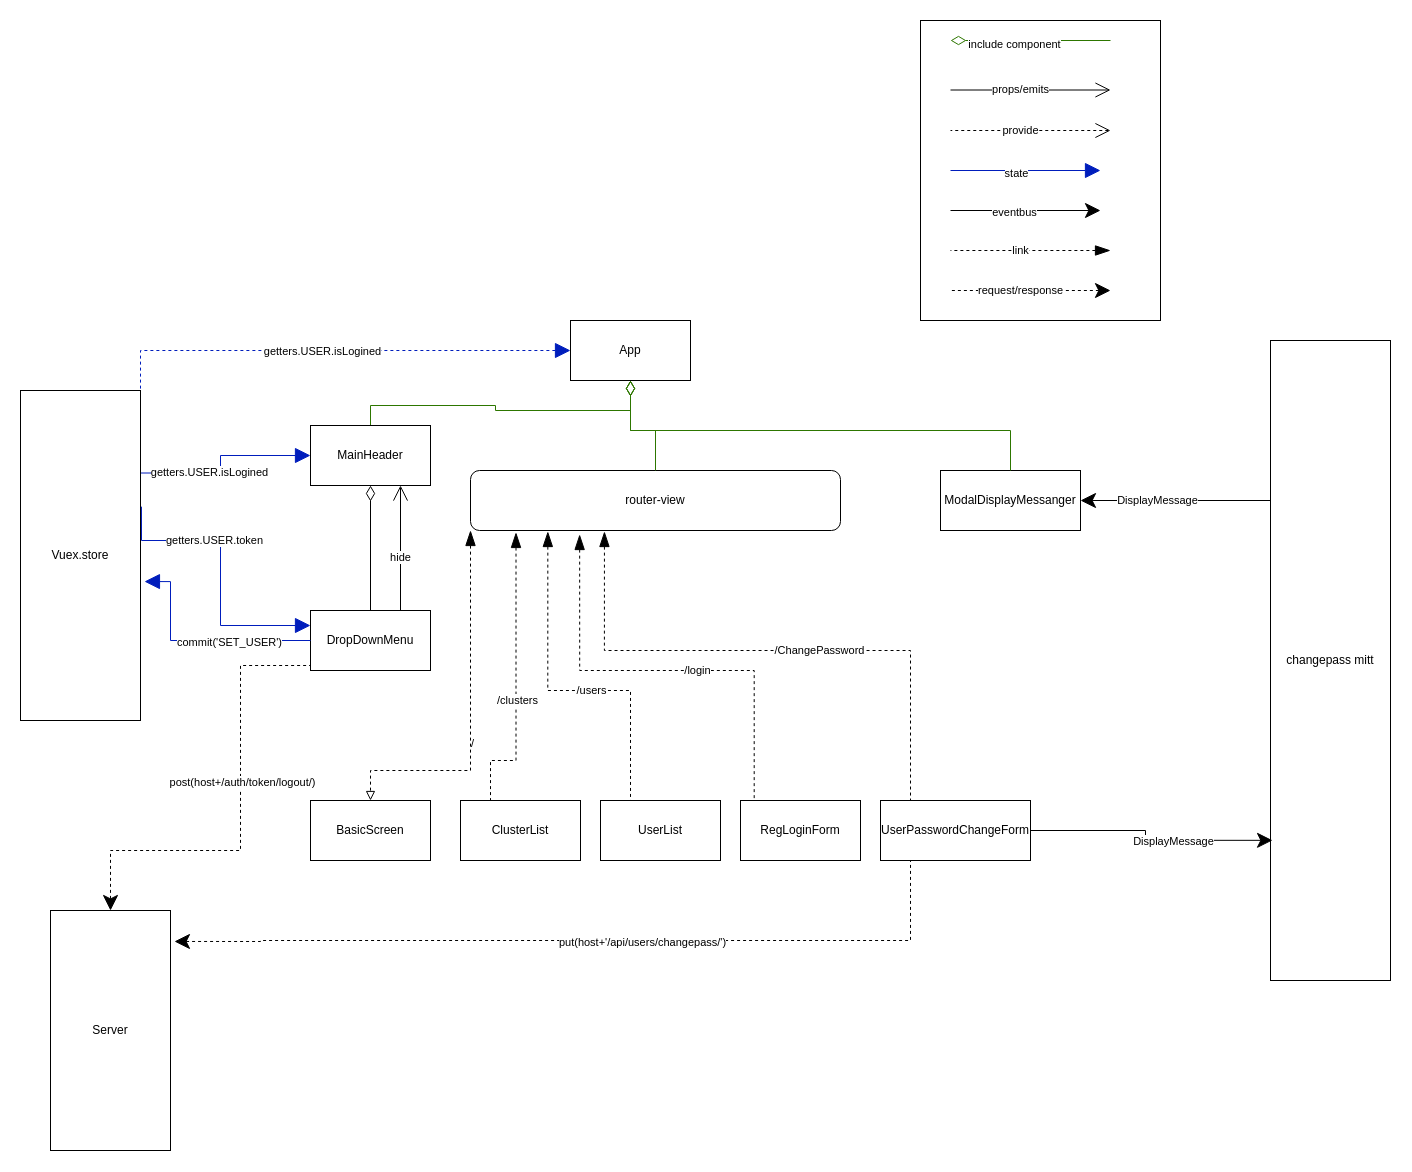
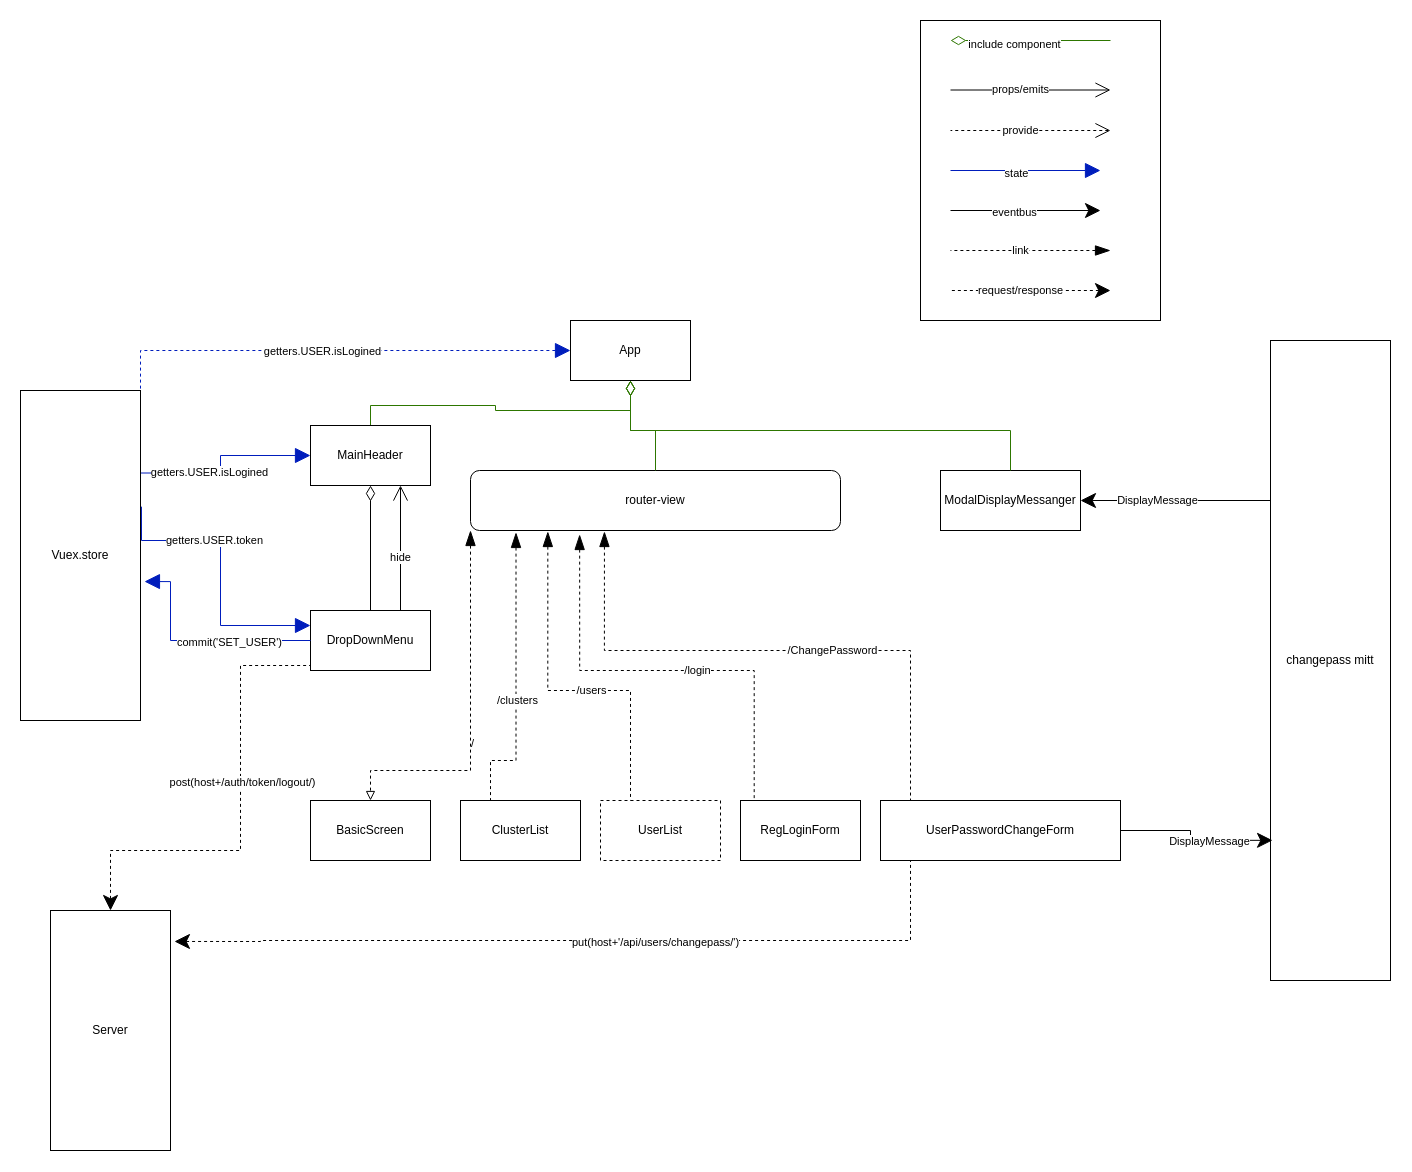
(661, 831) -> (661, 831)
(956, 831) -> (1001, 831)
